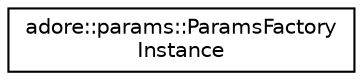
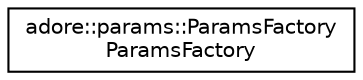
(181, 40) -> (181, 40)
